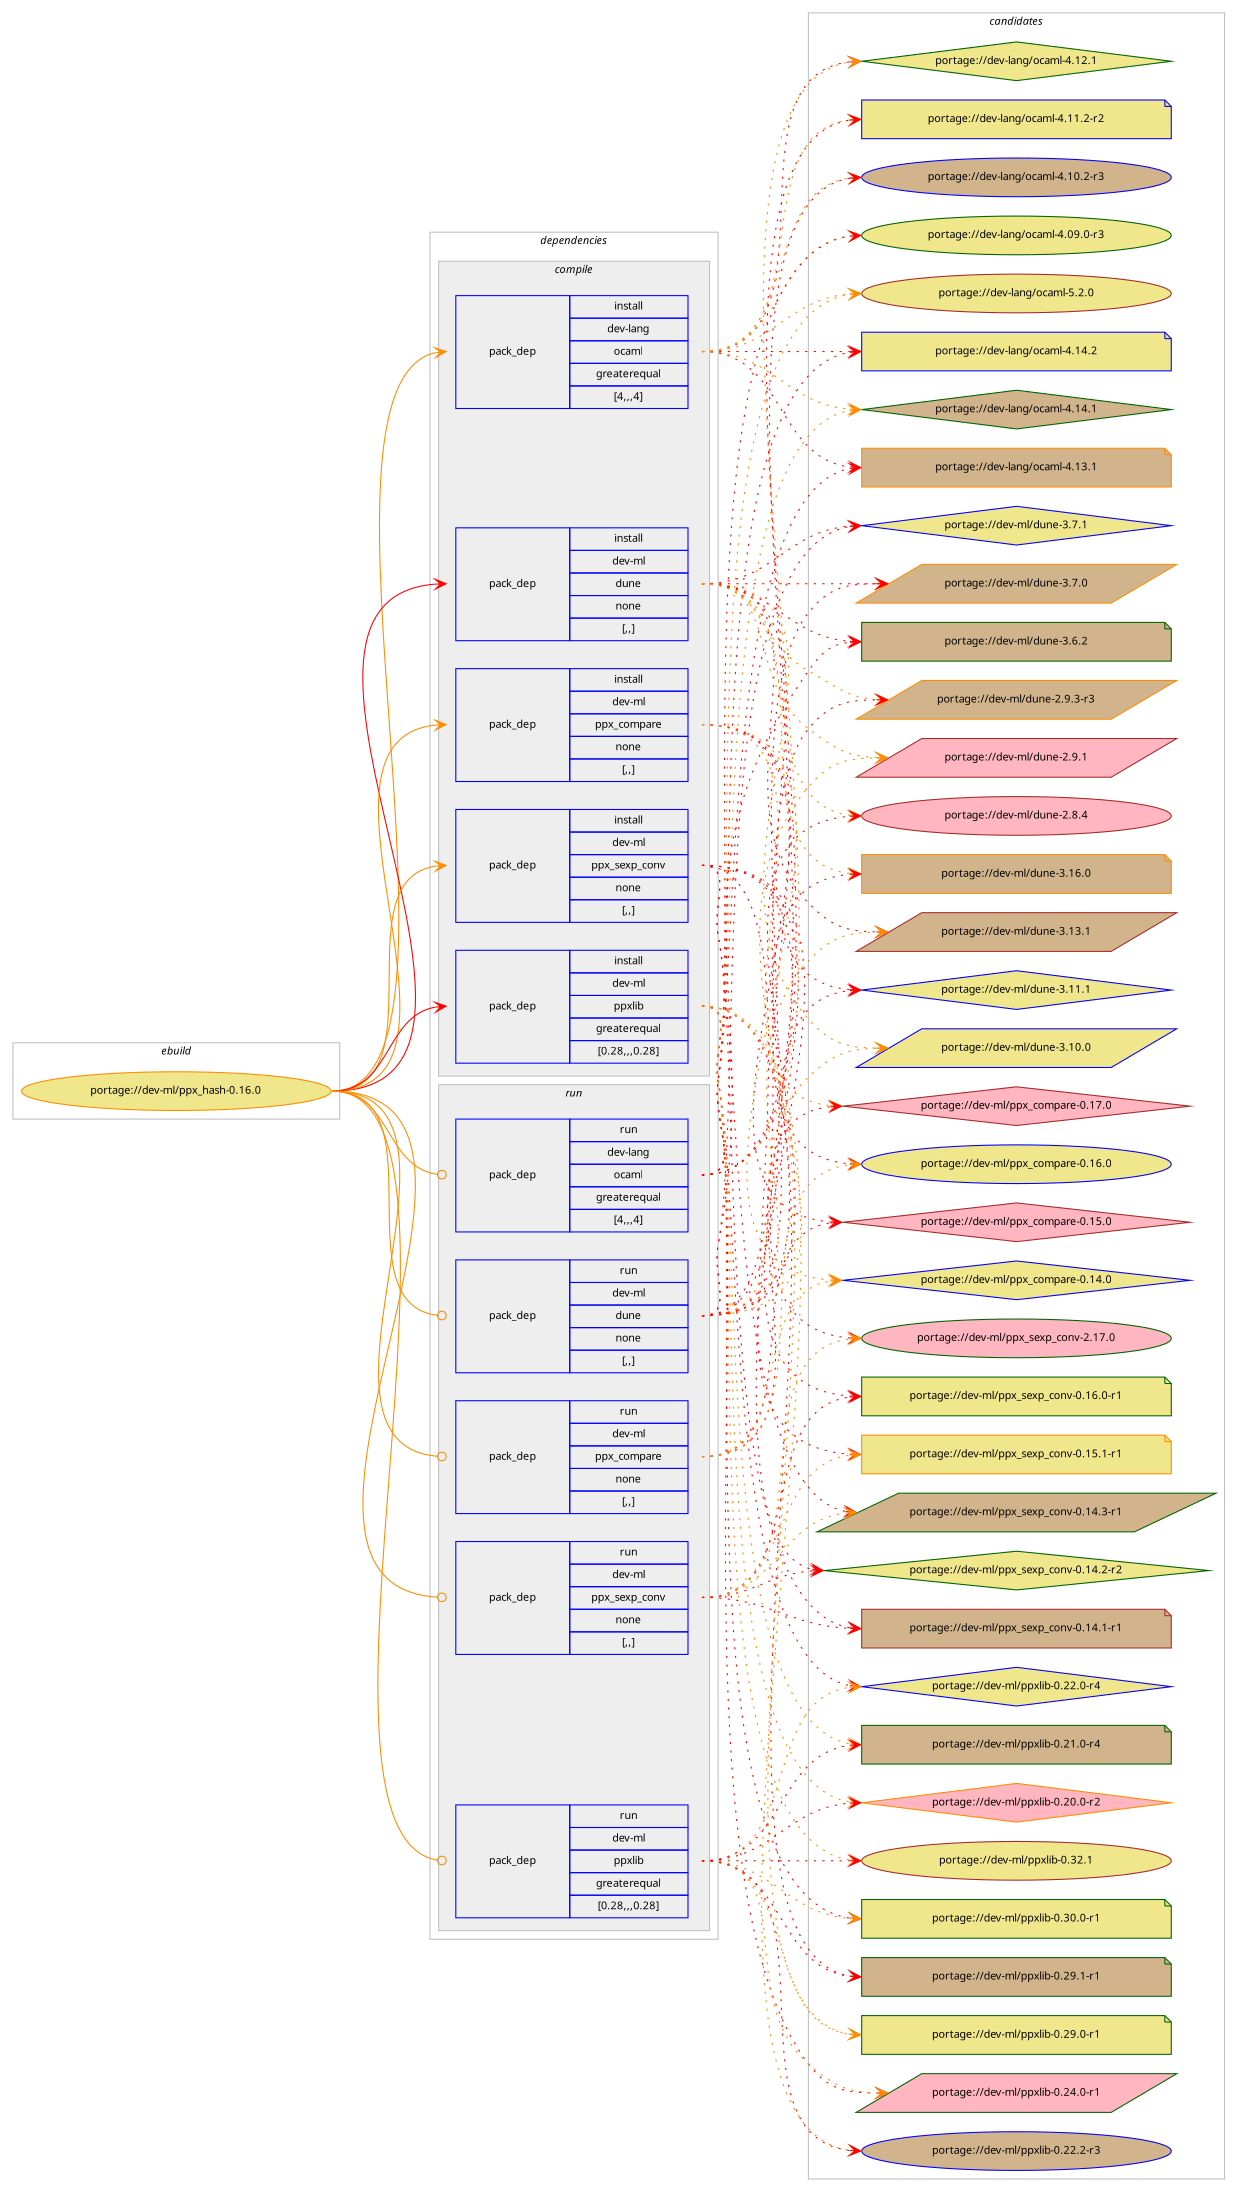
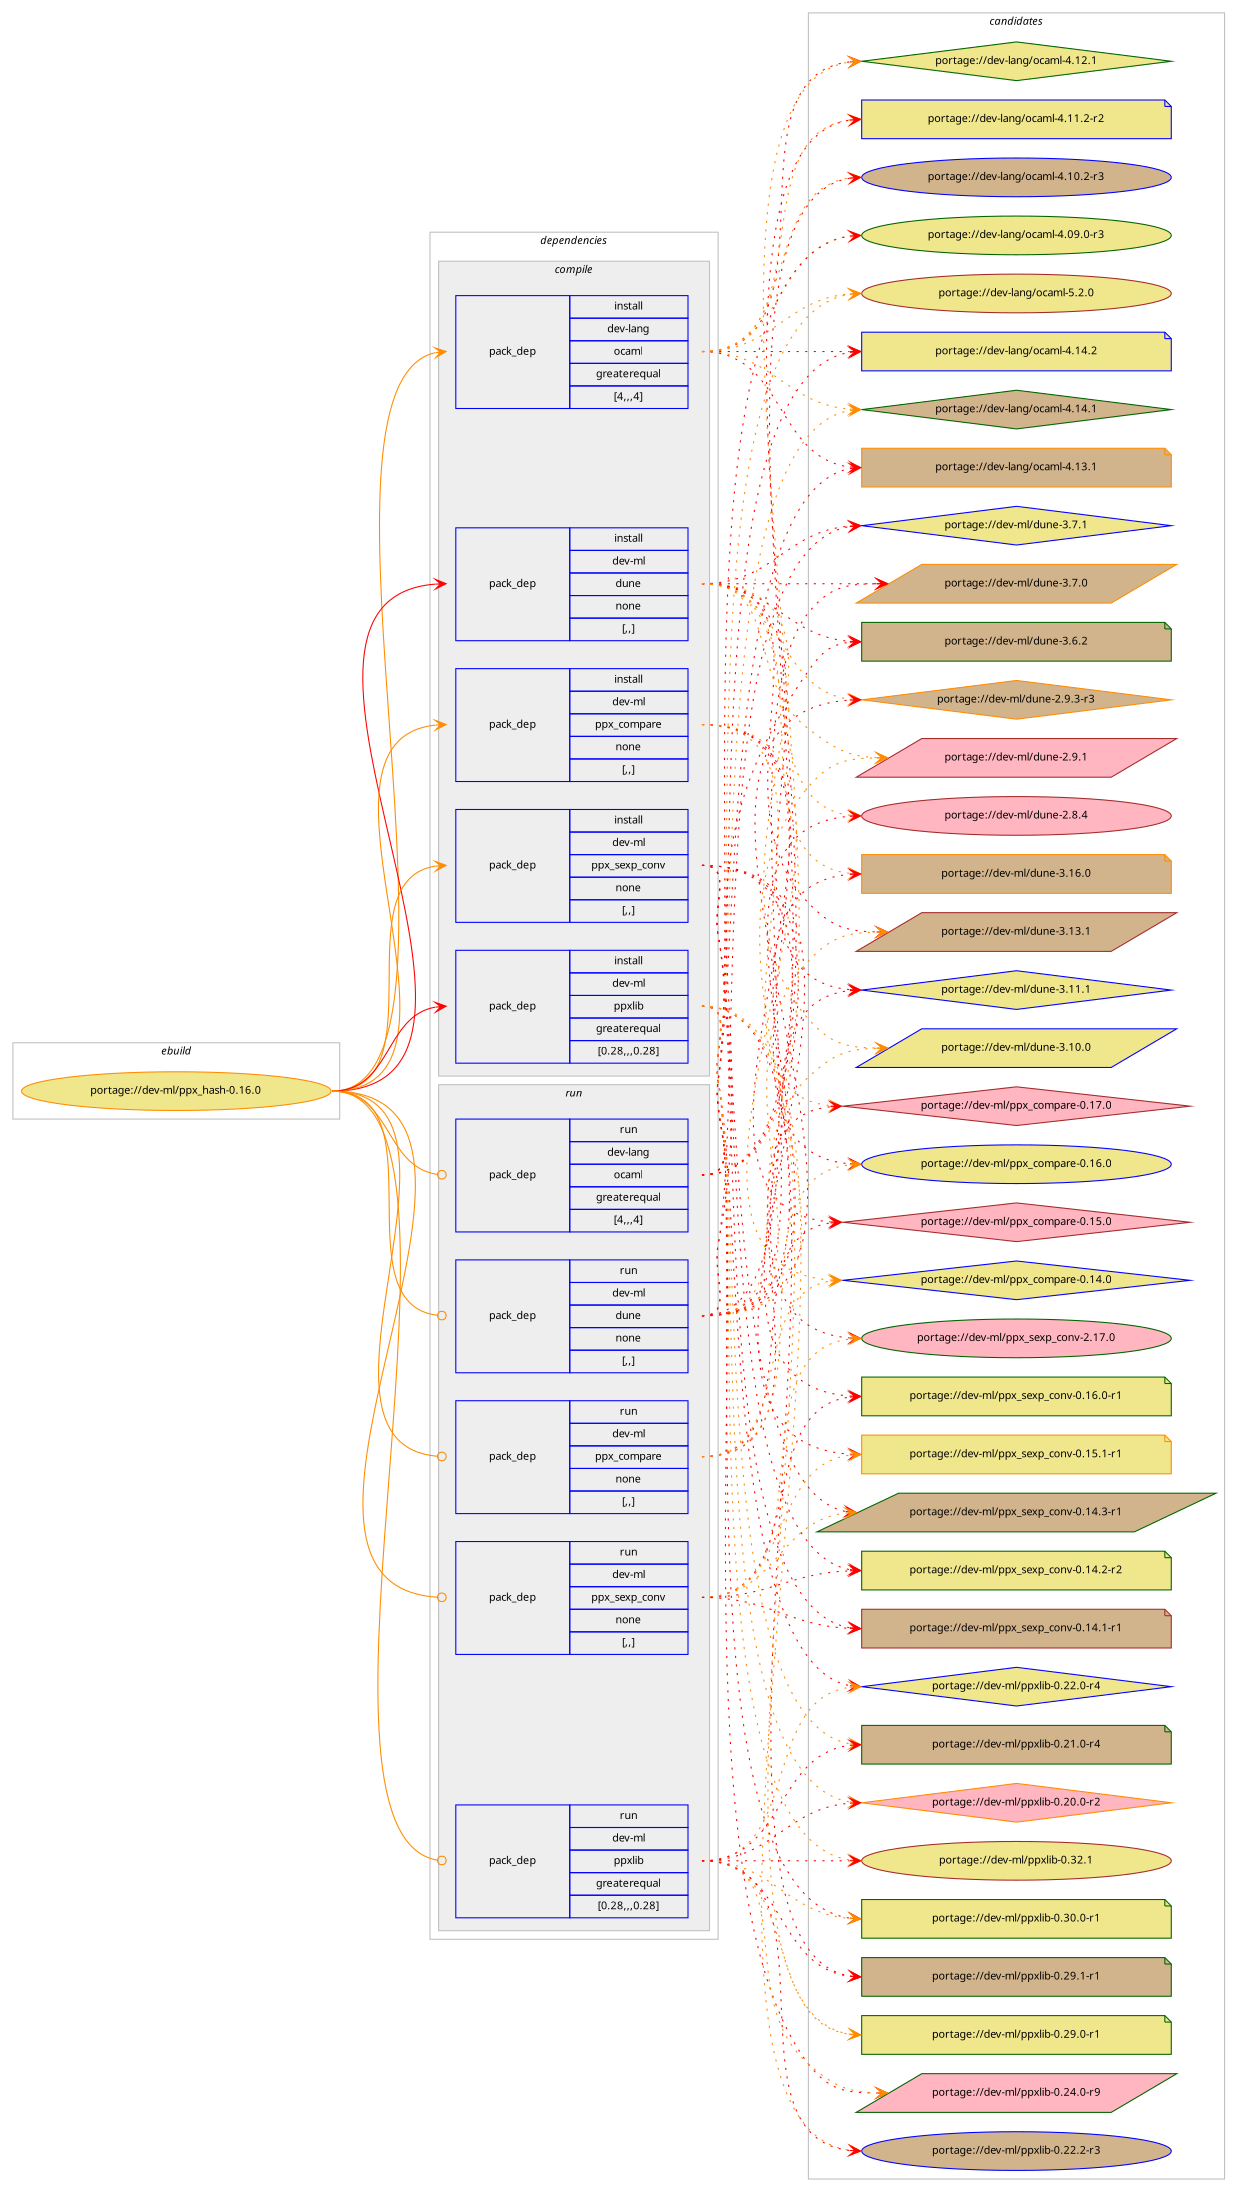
(1016, 700) -> (1016, 700)
(1016, 1571) -> (1016, 1571)
(1016, 2093) -> (1016, 2093)
